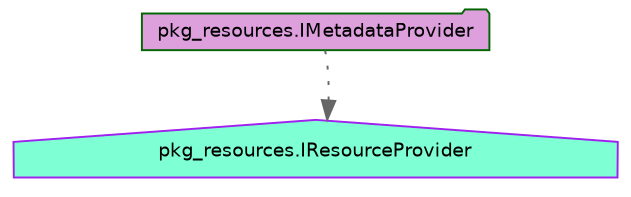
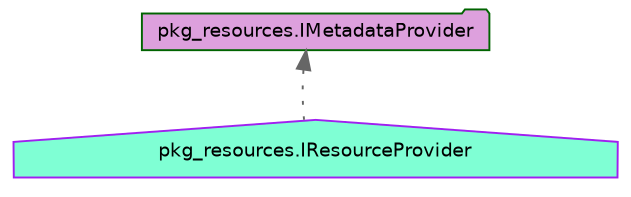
(328, 75) -> (303, 95)
